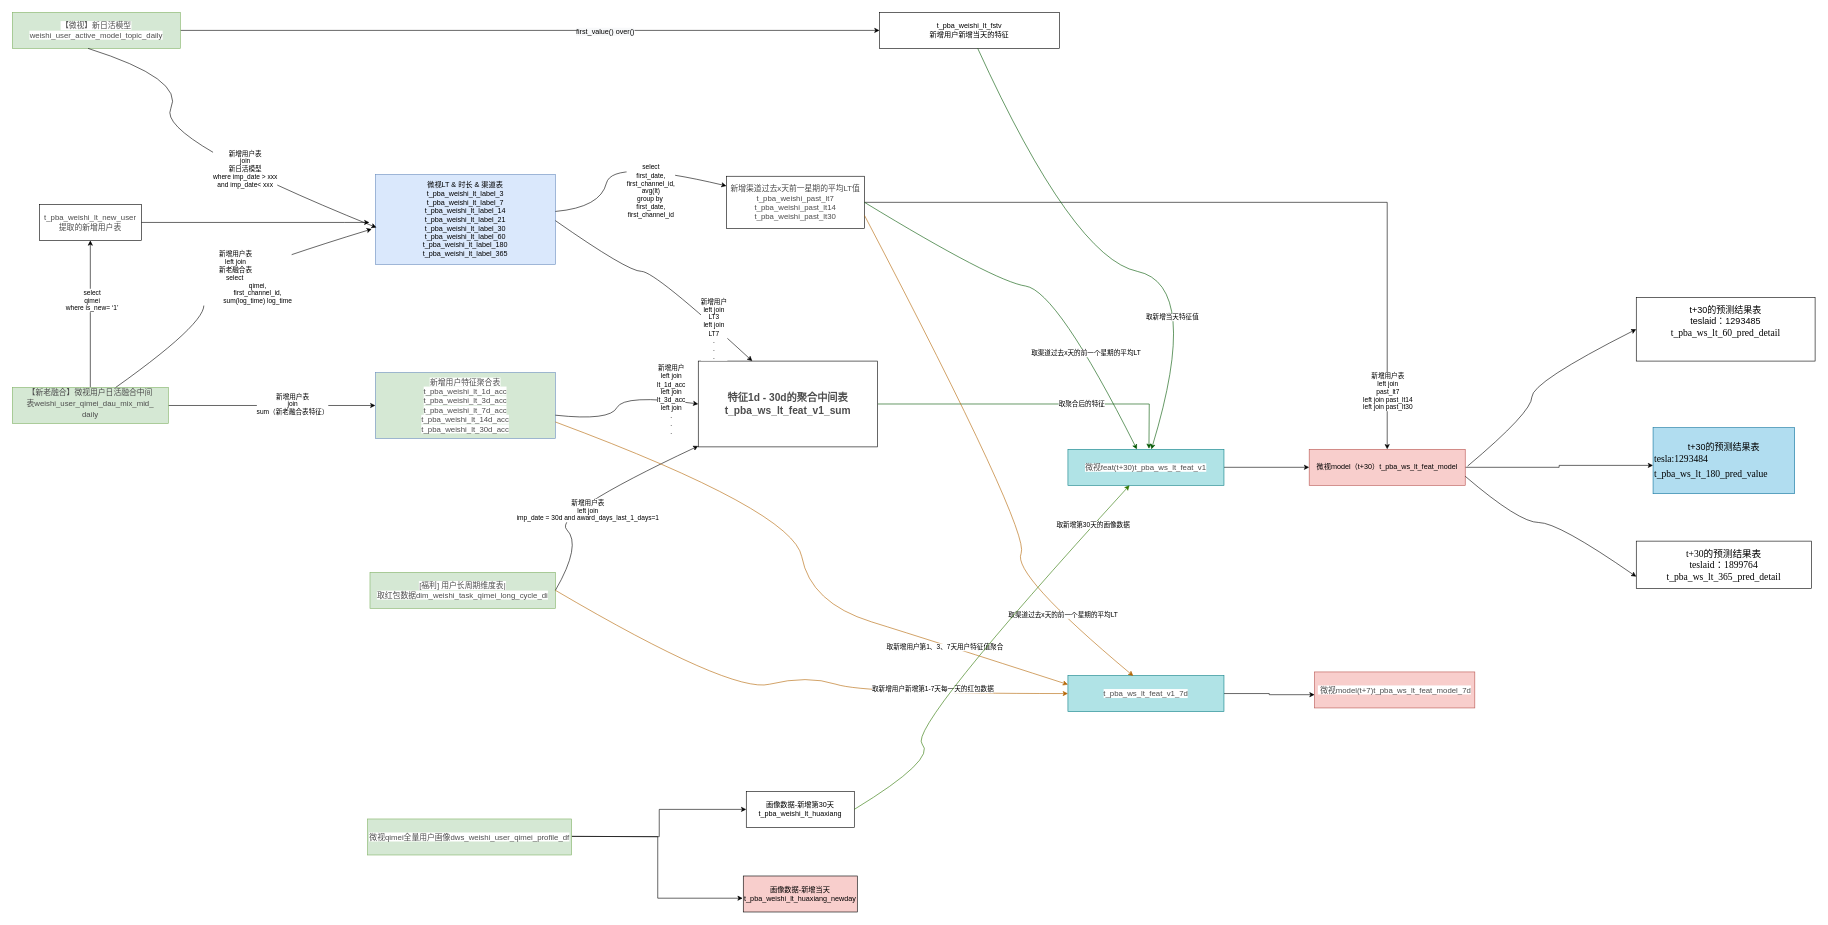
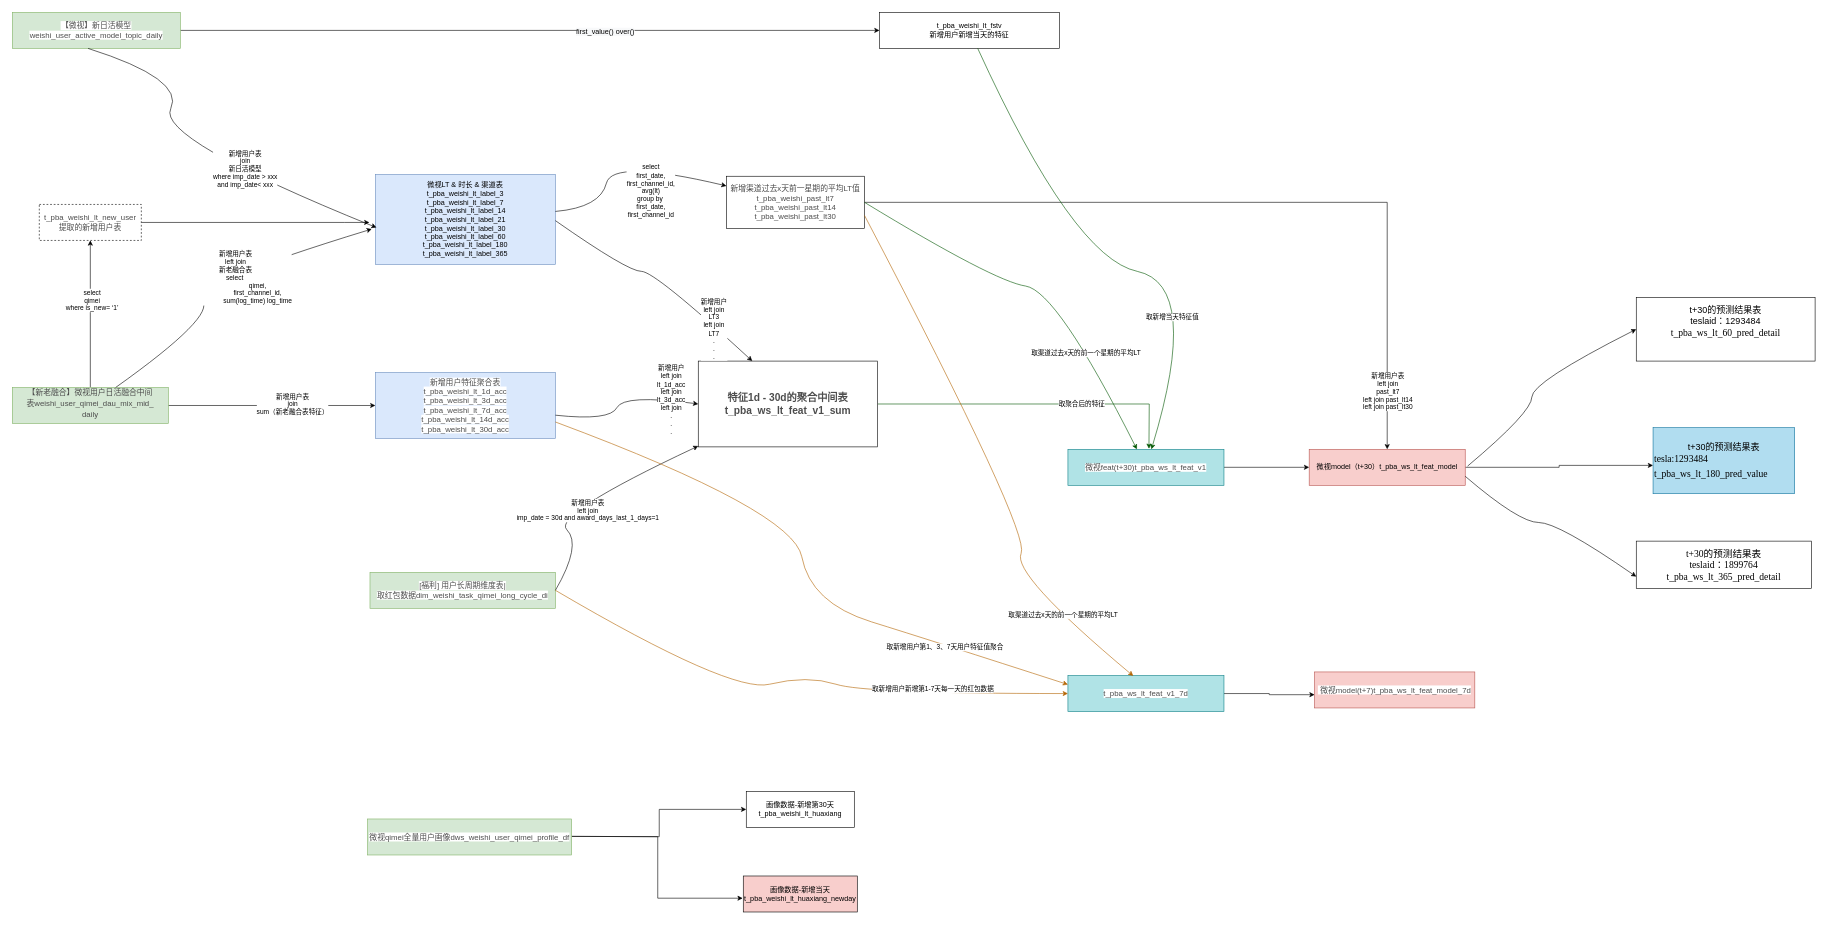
(90, 222) -> (90, 222)
(1725, 329) -> (1725, 329)
(465, 405) -> (465, 405)
(932, 718) -> none
